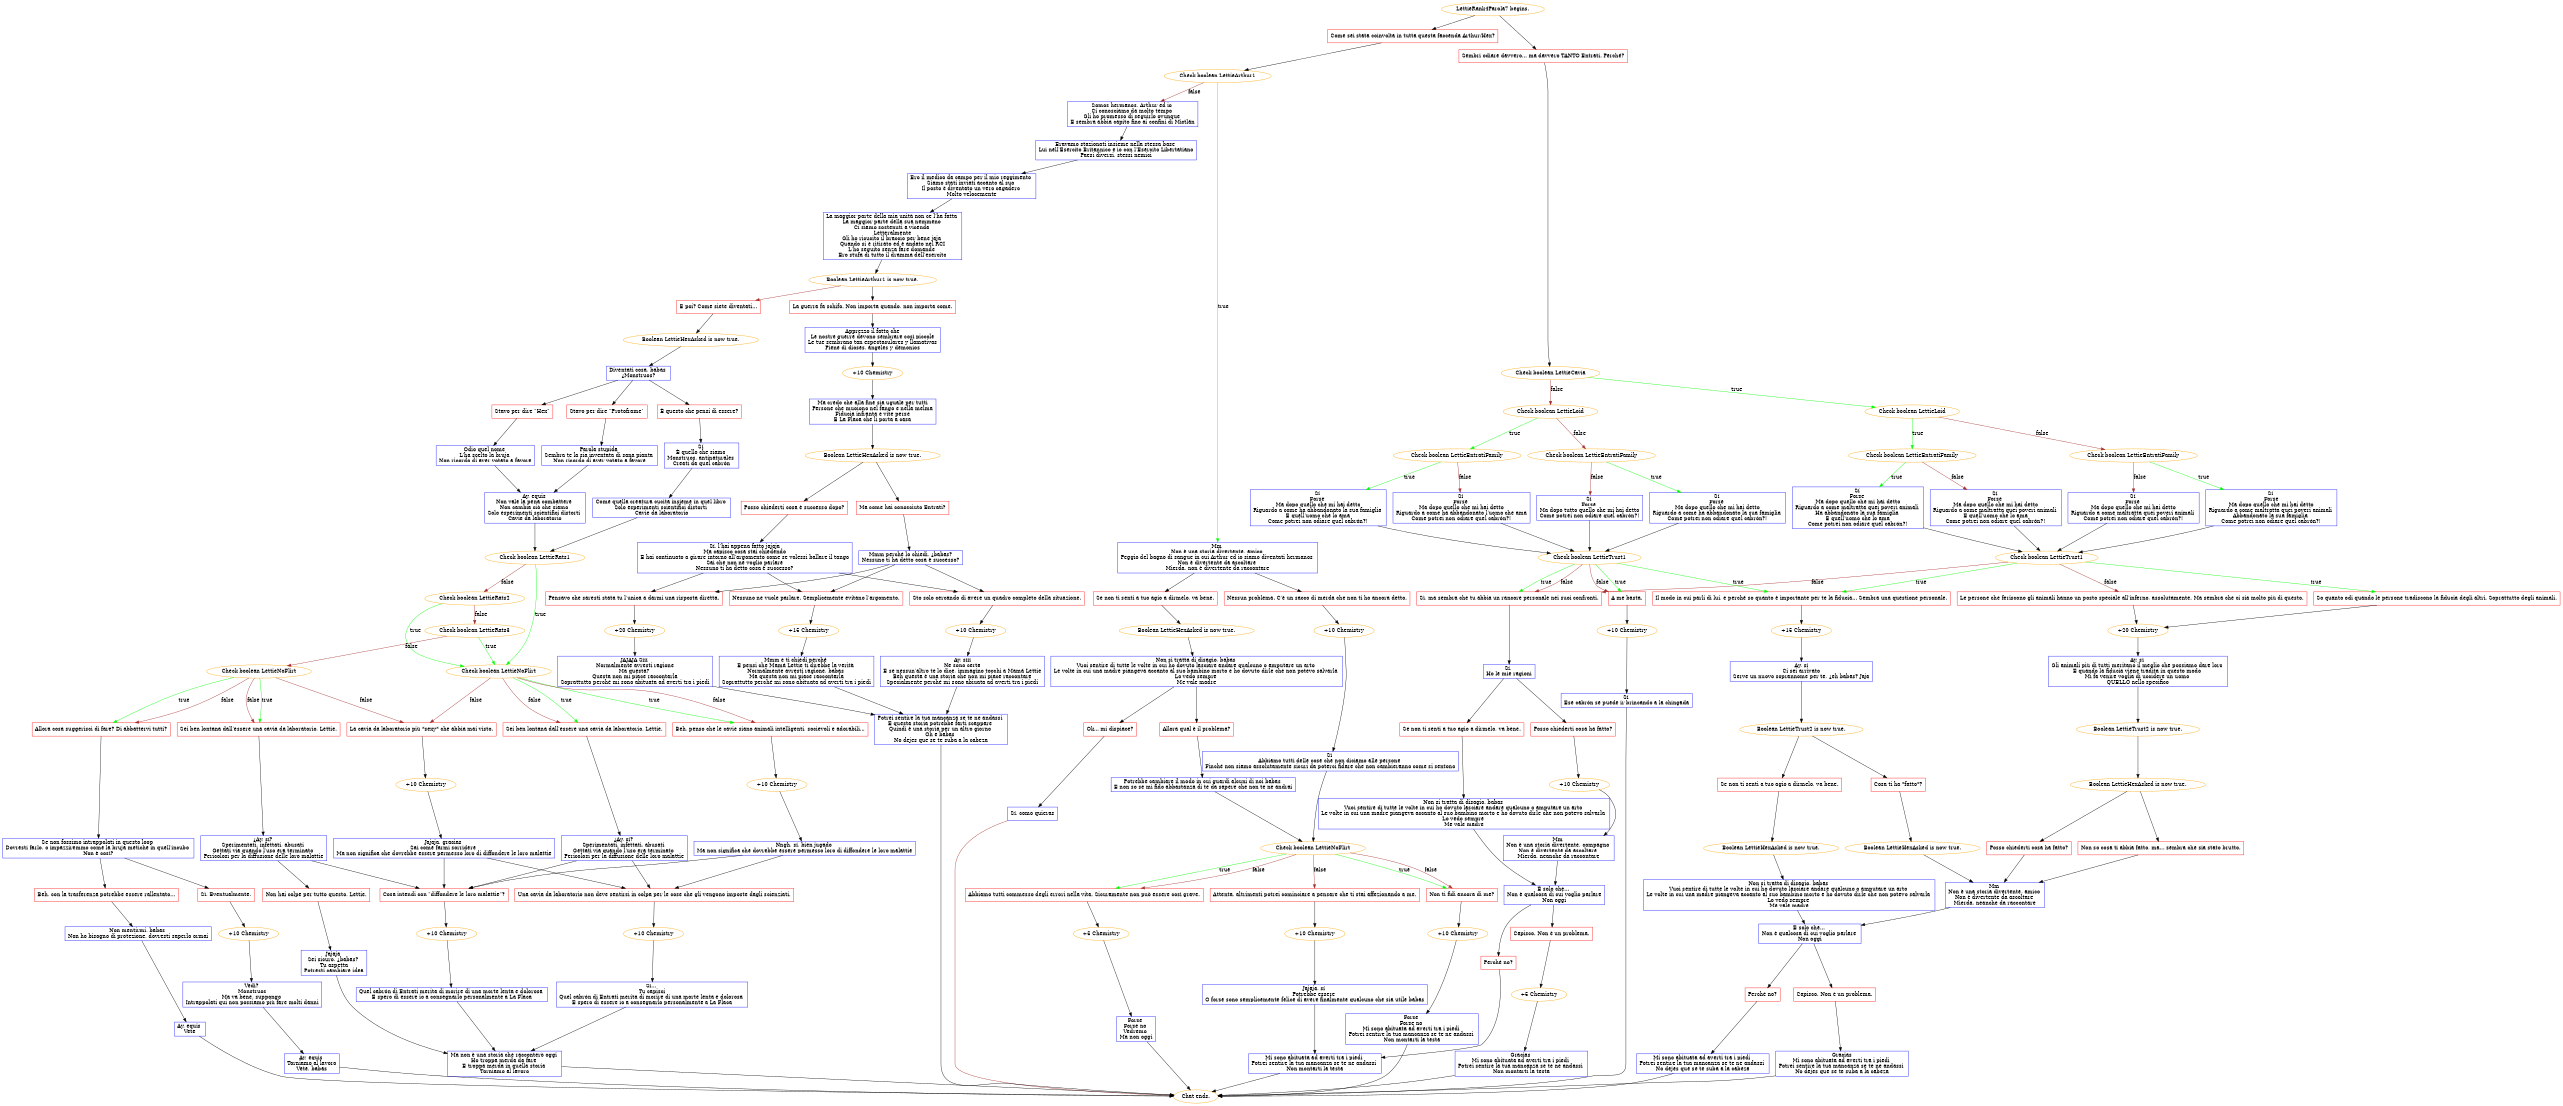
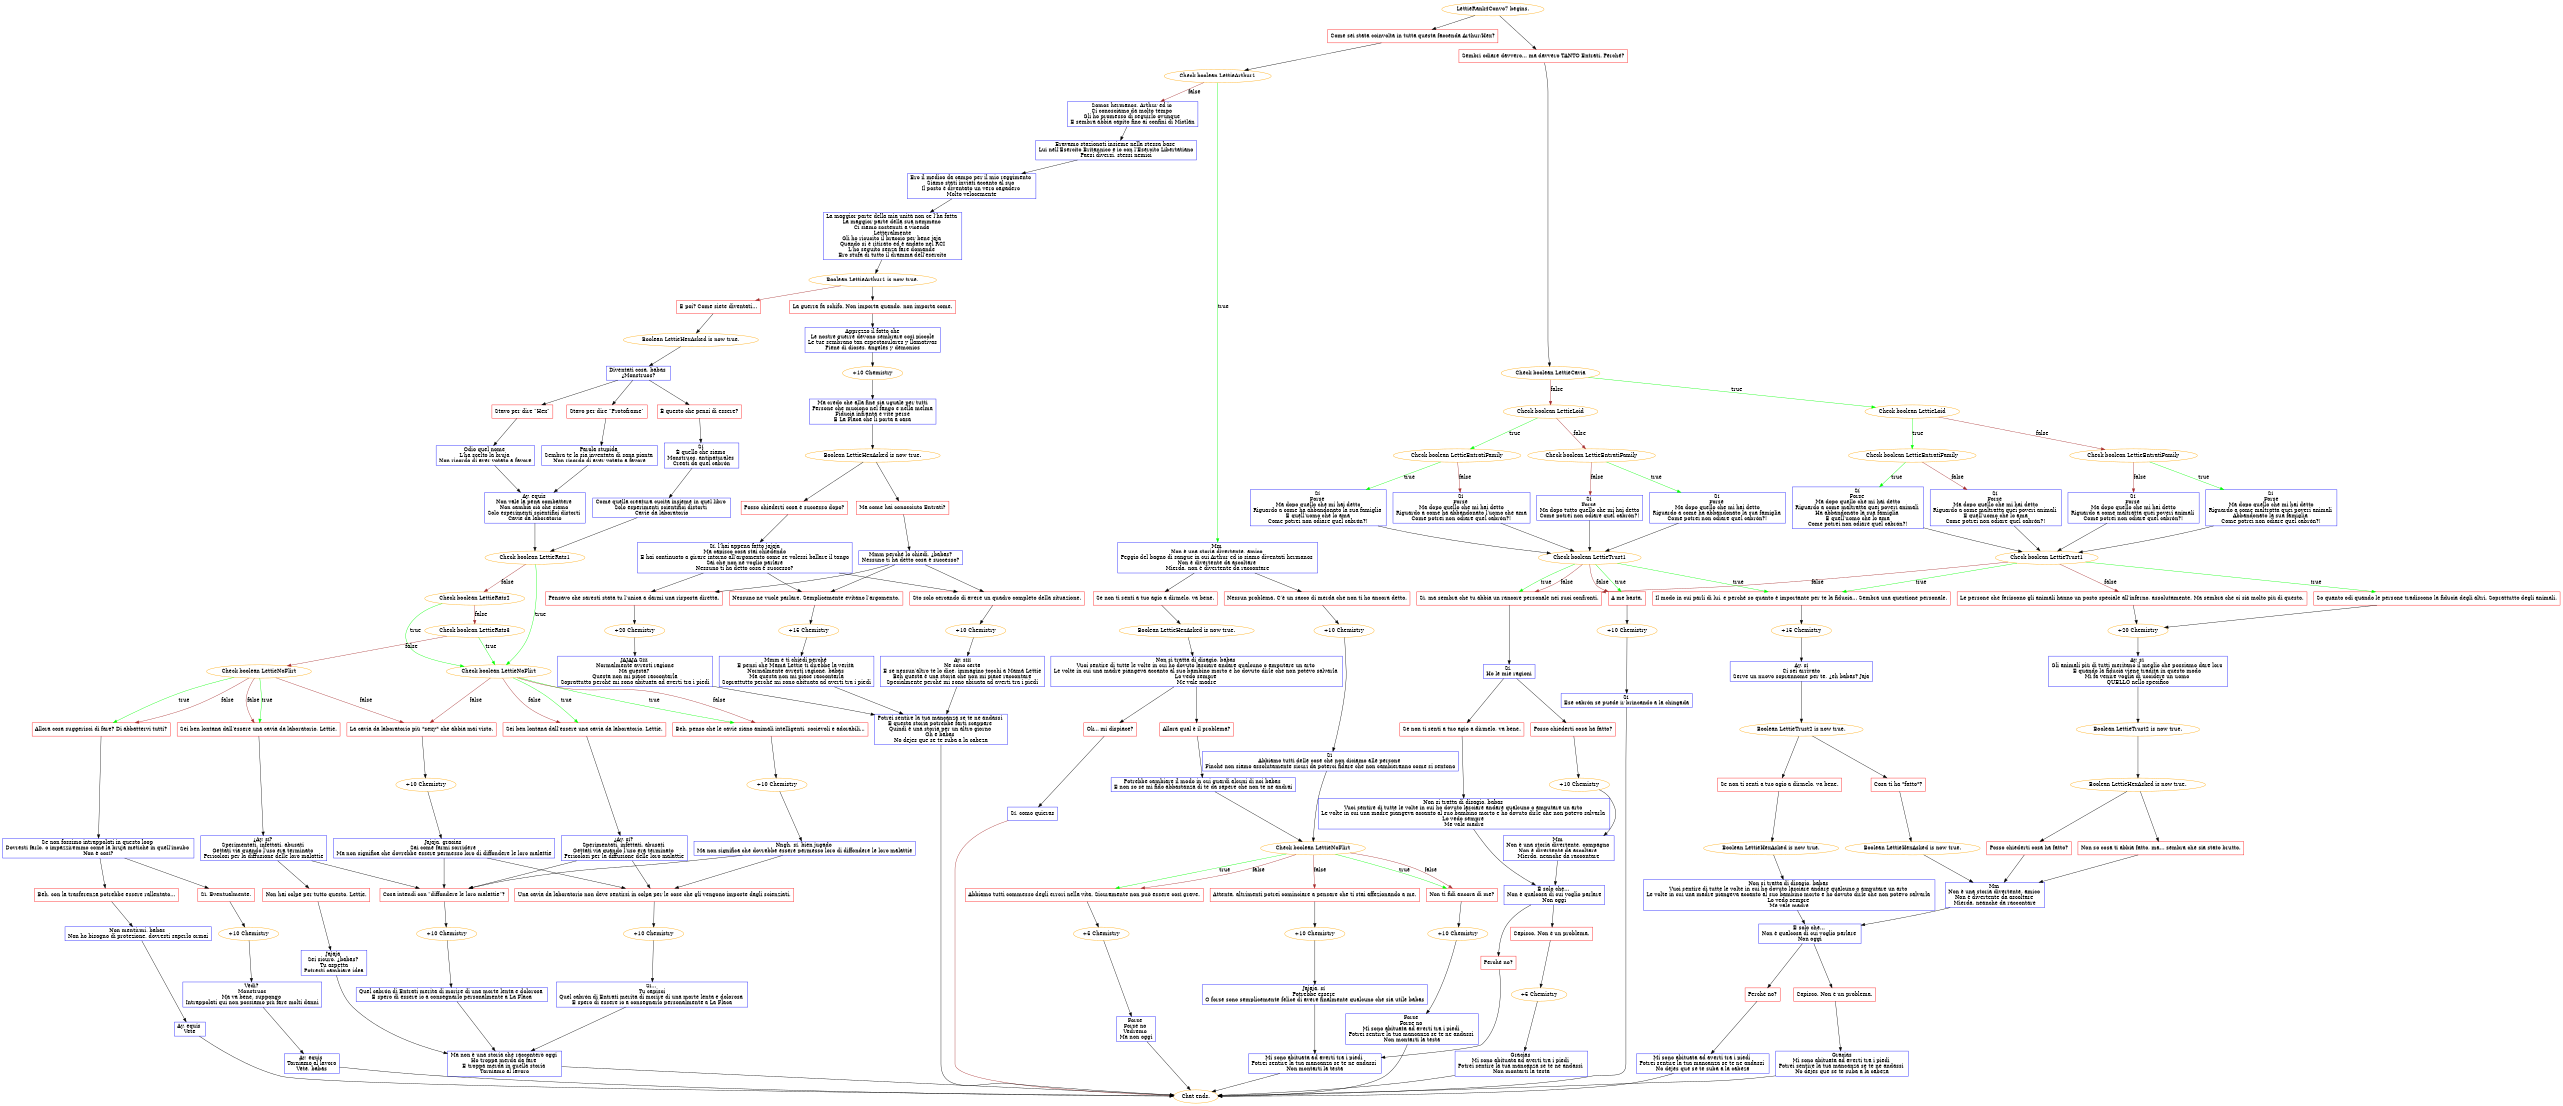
(1493, 9) -> (1493, 9)
